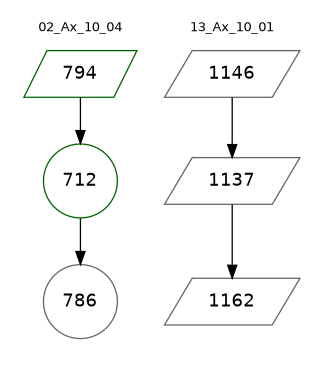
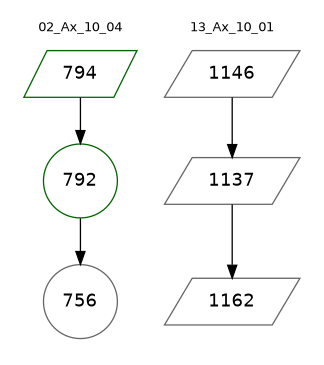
(80, 181) -> (80, 181)
(80, 302) -> (80, 302)
